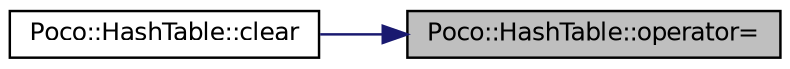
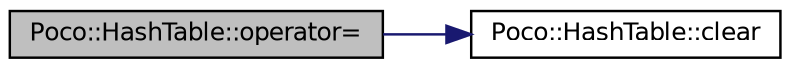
(351, 34) -> (415, 34)
